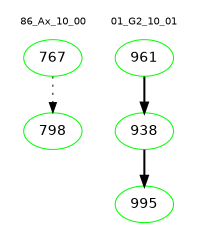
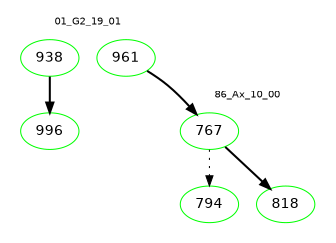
(144, 22) -> (88, 22)
(144, 90) -> (179, 95)
(53, 131) -> (209, 204)
(144, 204) -> (50, 131)
none -> (286, 204)
